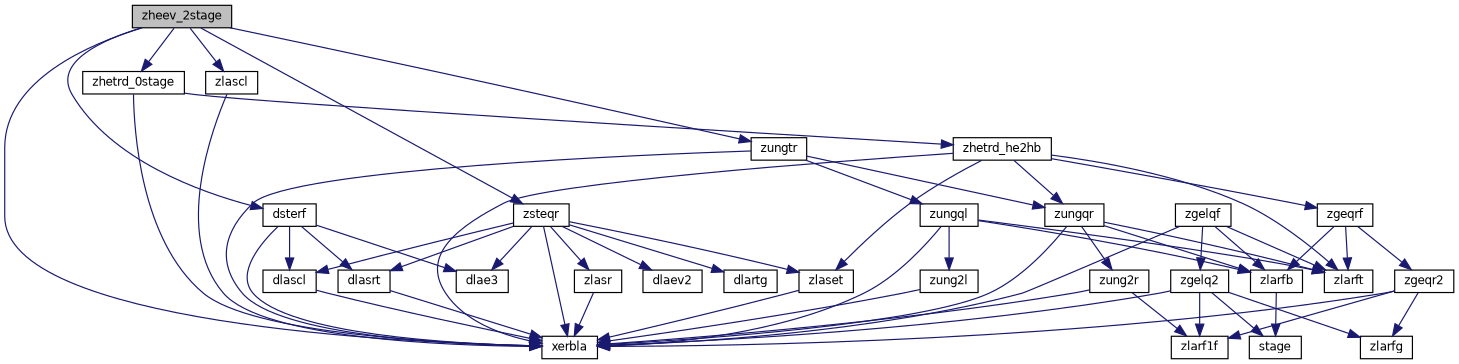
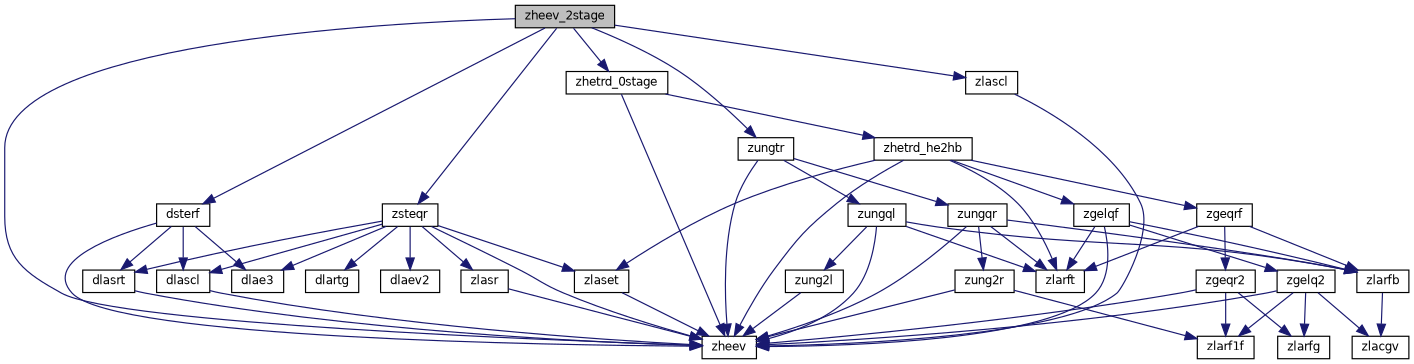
(1034, 178) -> (1007, 180)
(570, 347) -> (729, 347)
(1275, 347) -> (1381, 347)
